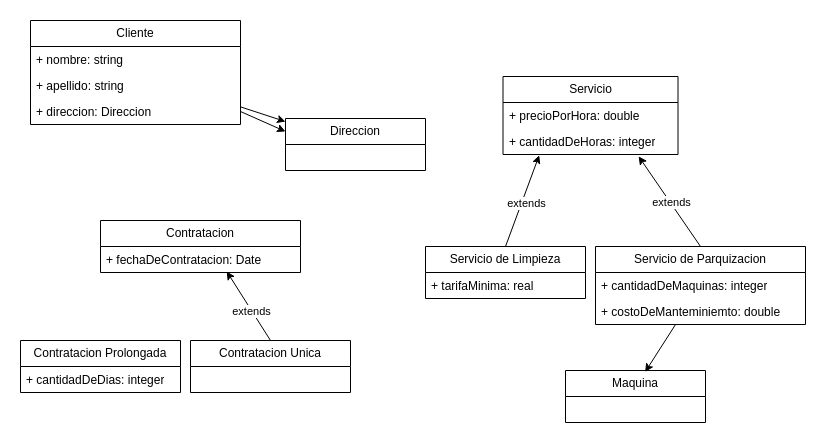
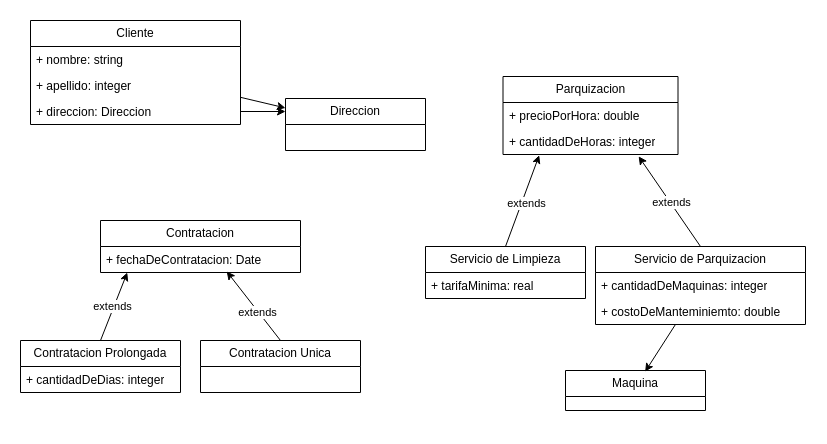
(88, 87) -> (91, 87)
(591, 90) -> (591, 90)
(356, 145) -> (356, 125)
none -> (113, 309)
(271, 367) -> (281, 367)
(636, 397) -> (636, 391)
